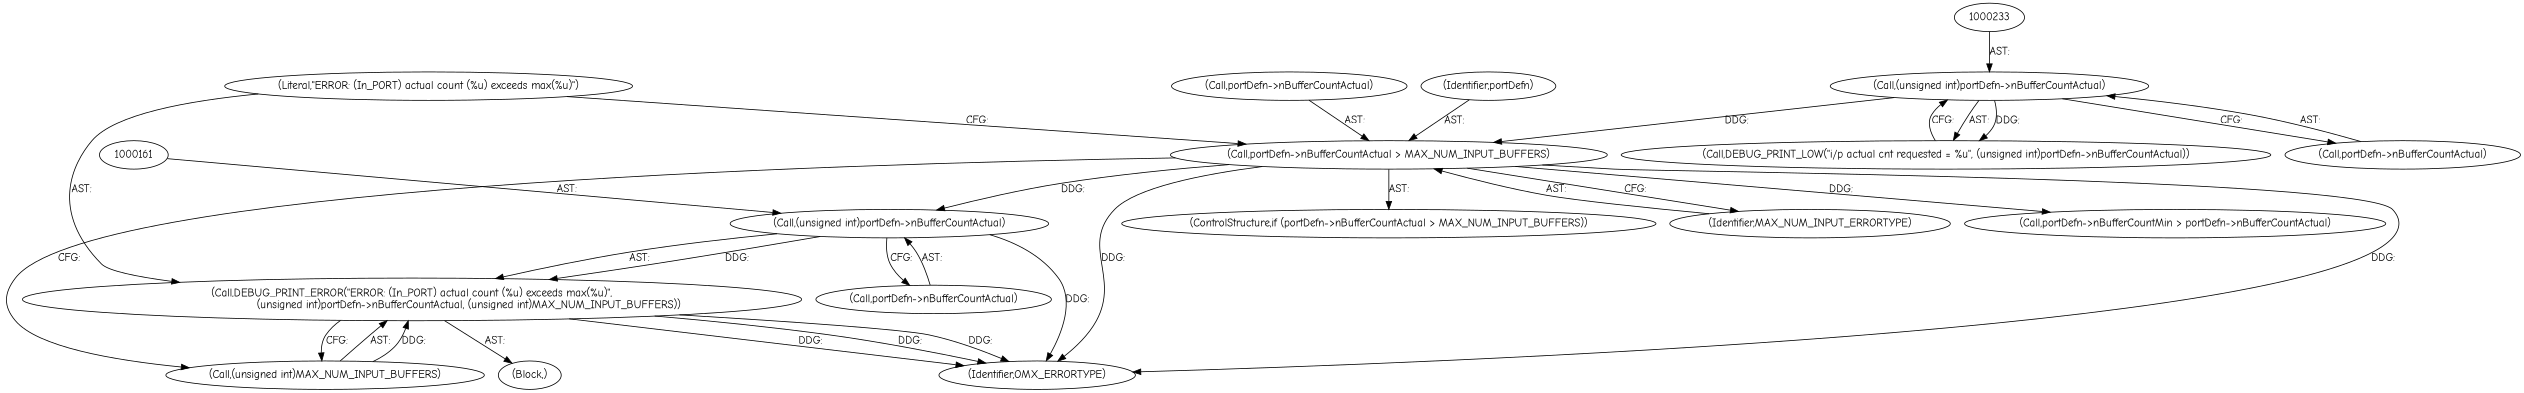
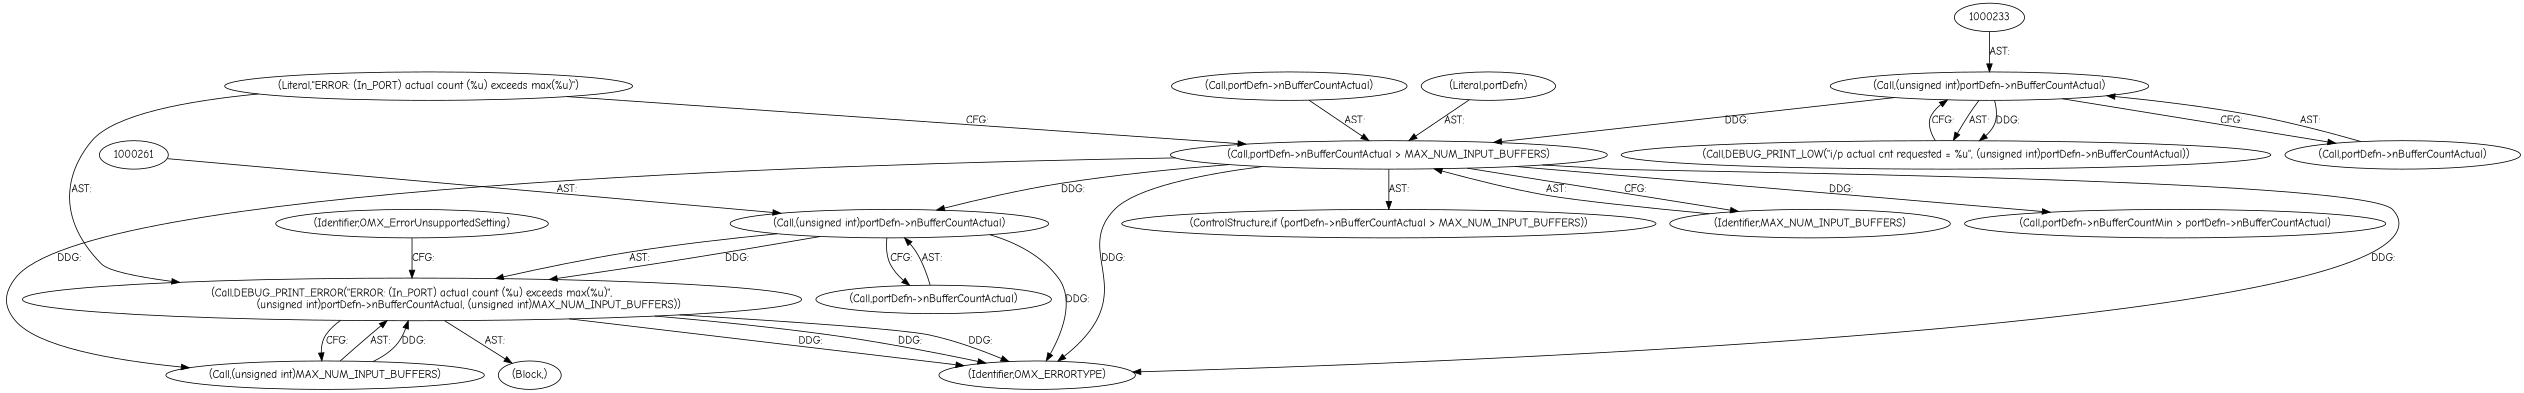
(1488, 86) -> (1488, 86)
(134, 155) -> (134, 155)
none -> (412, 224)
(1810, 224) -> (1810, 224)
(71, 258) -> (71, 258)
